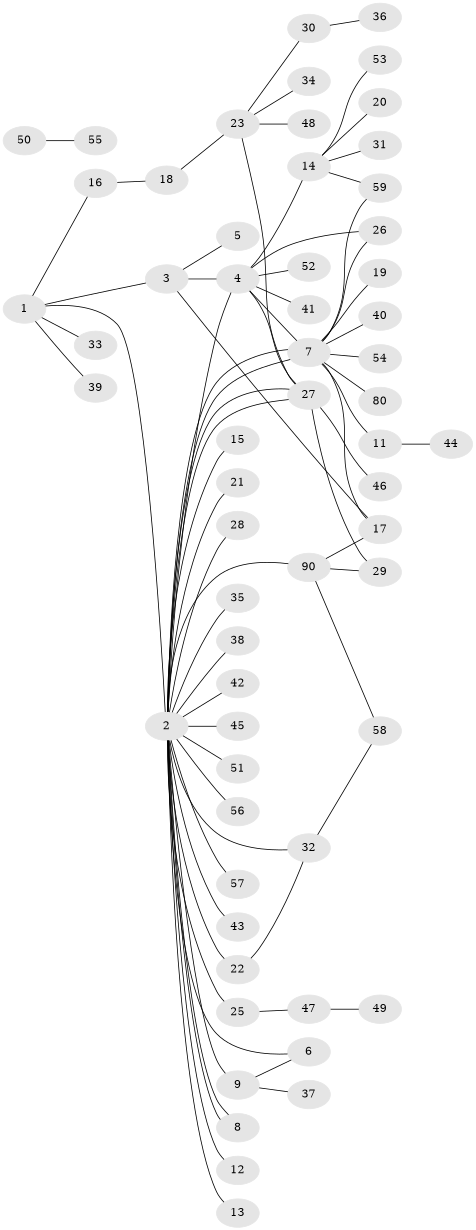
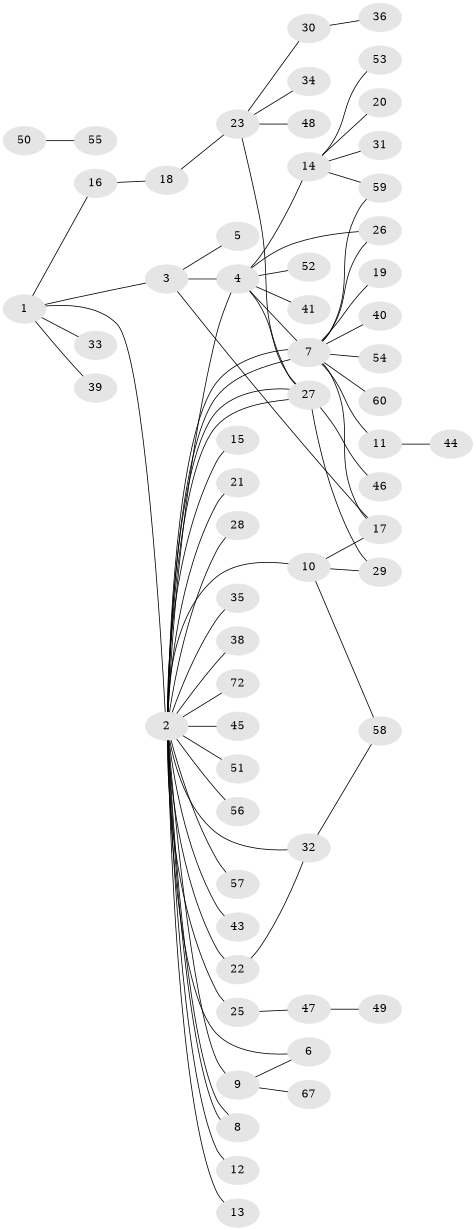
(380, 401) -> (380, 401)
(309, 567) -> (309, 567)
(238, 684) -> (238, 684)
(309, 1095) -> (309, 1095)
